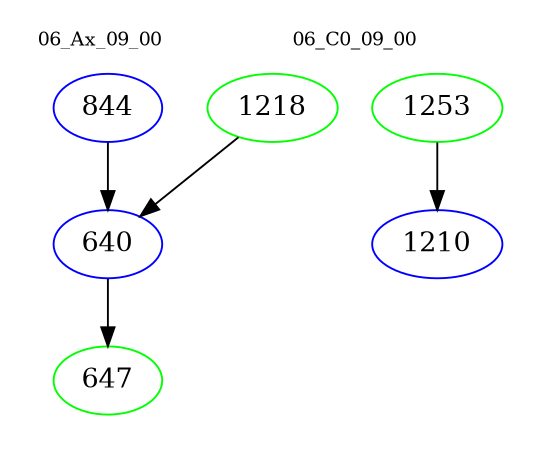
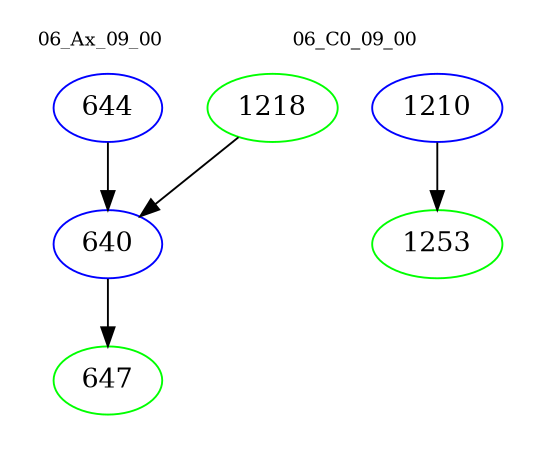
(108, 108) -> (108, 108)
(437, 167) -> (437, 167)
